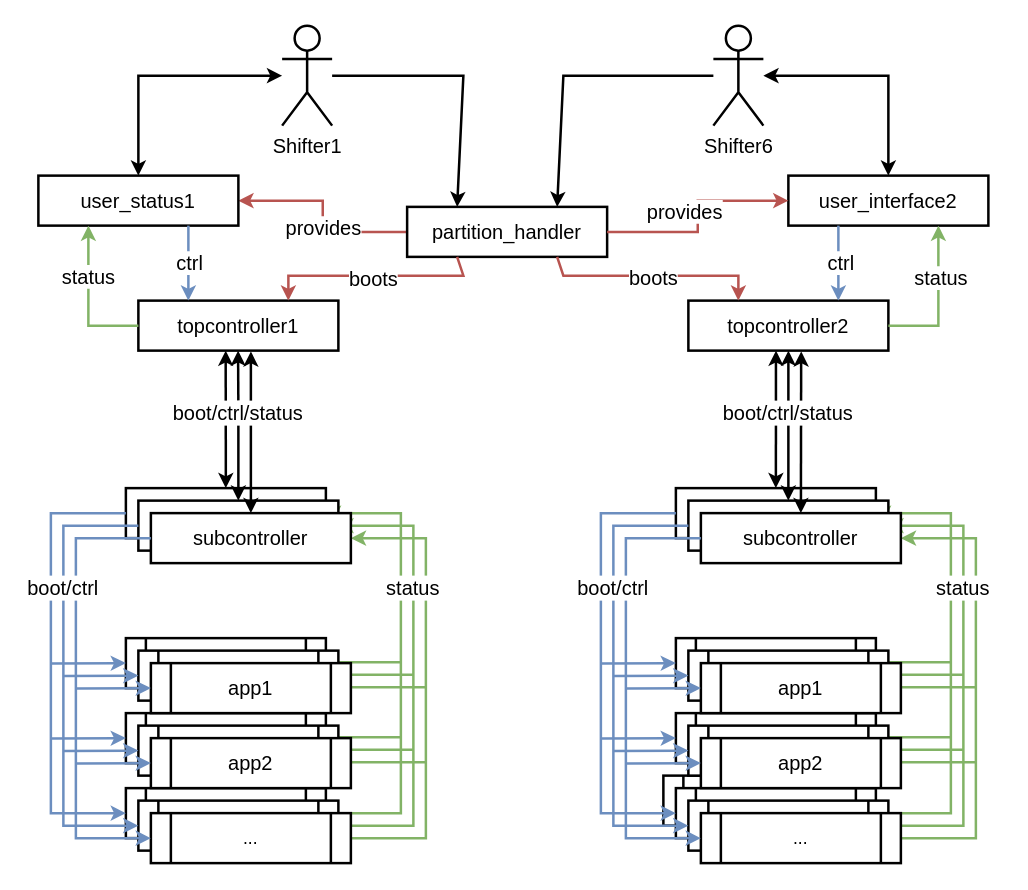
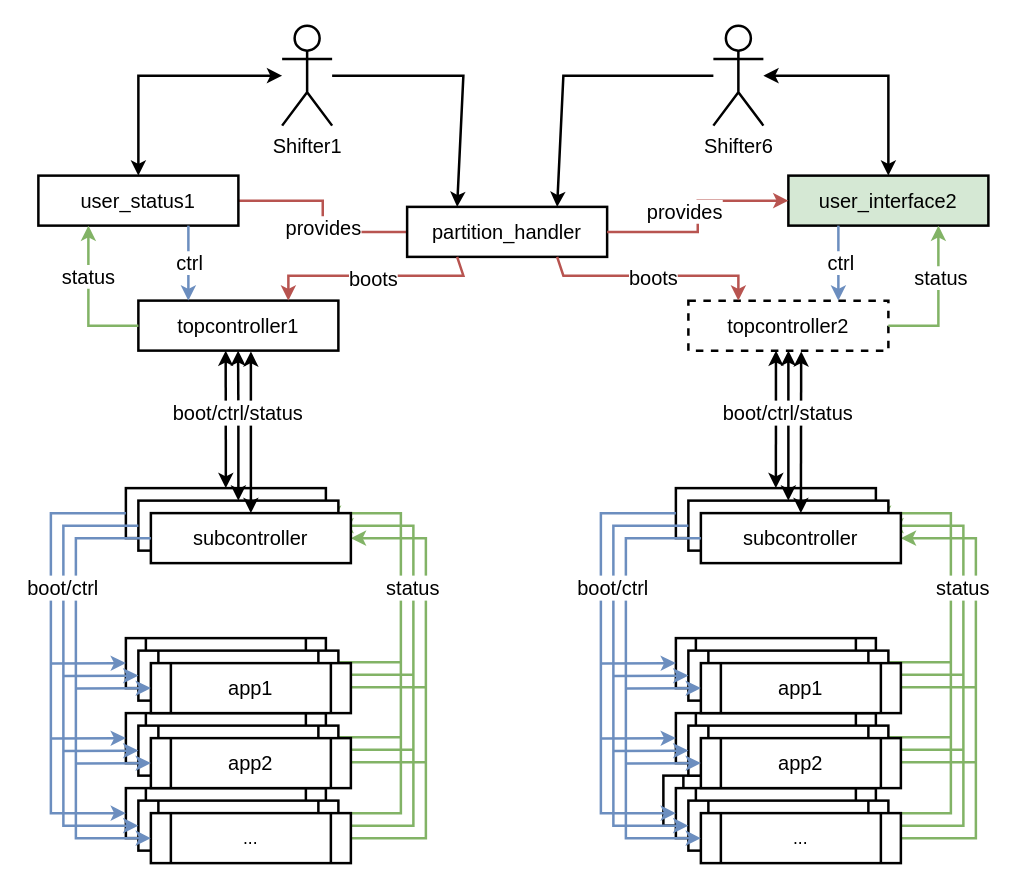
(251, 201) -> (247, 201)
(888, 201) -> (888, 201)
(788, 326) -> (788, 326)
